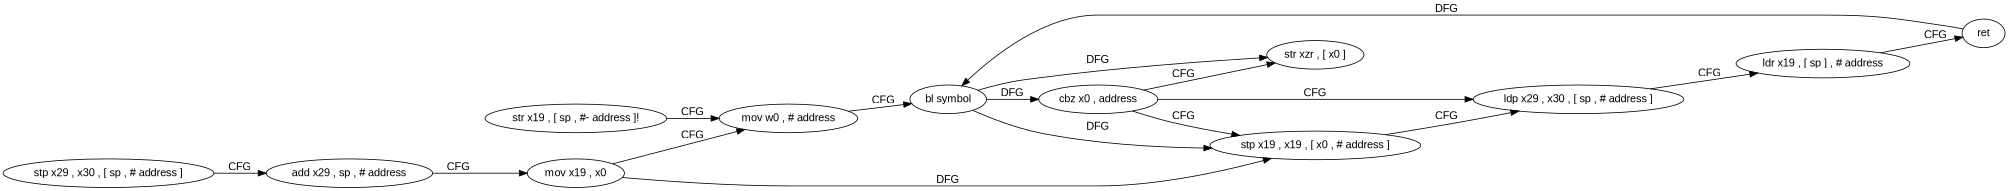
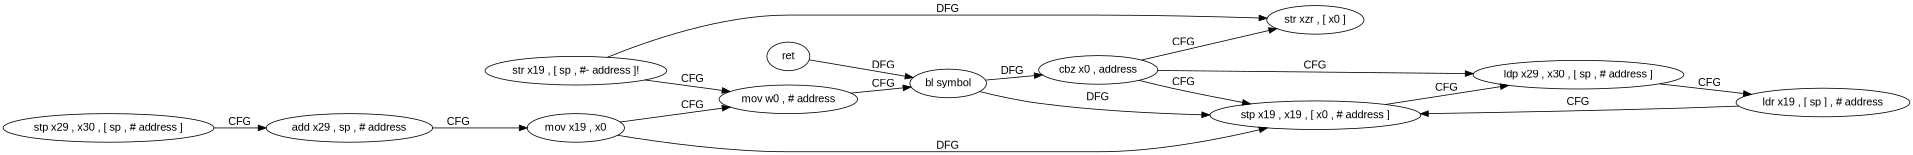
(1918, 46) -> (1584, 111)
(1118, 69) -> (930, 15)
